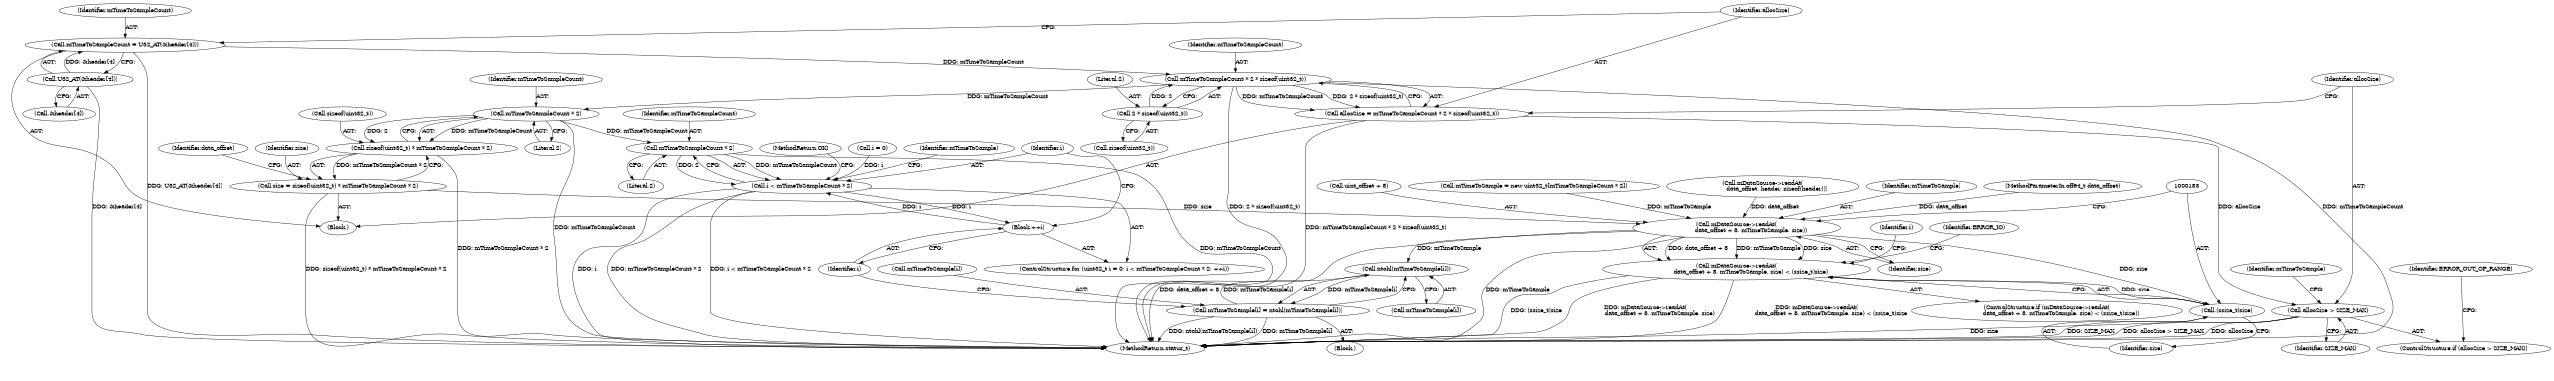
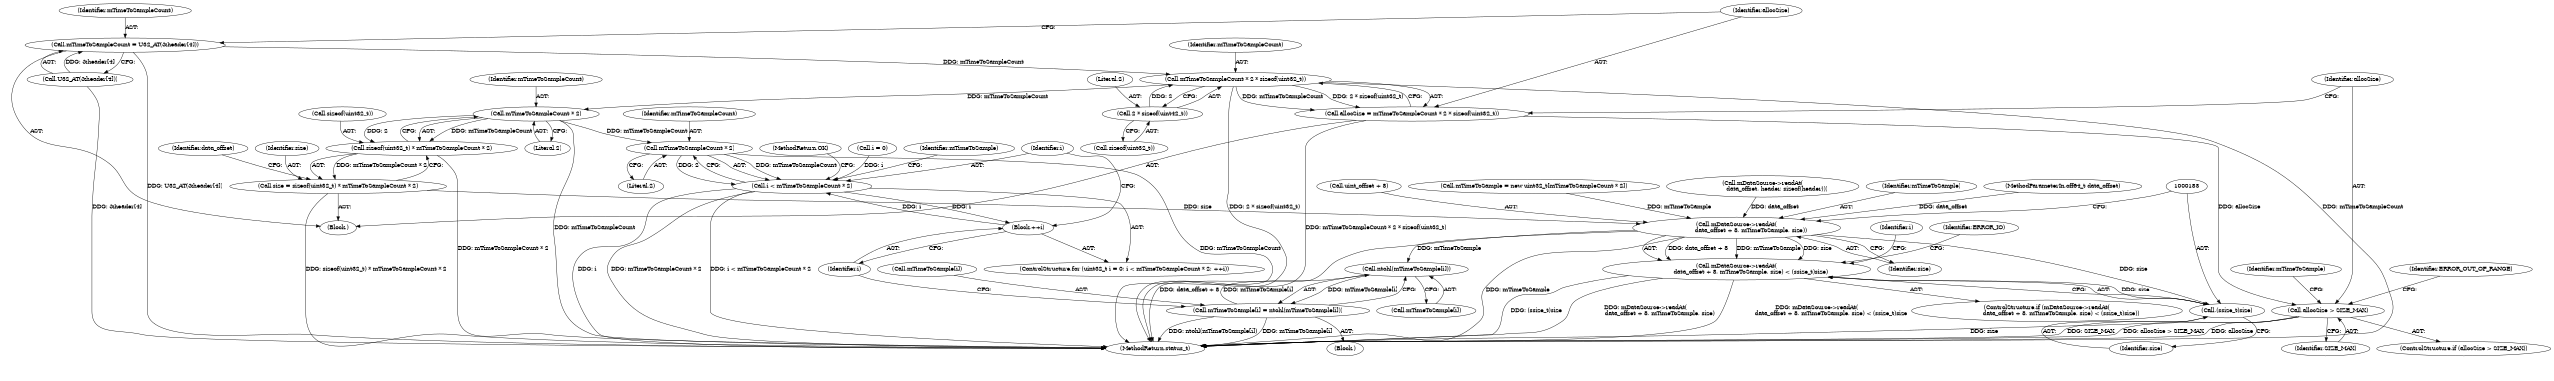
(59, 114) -> none
(1152, 114) -> (1152, 114)
(2462, 307) -> (2396, 290)
